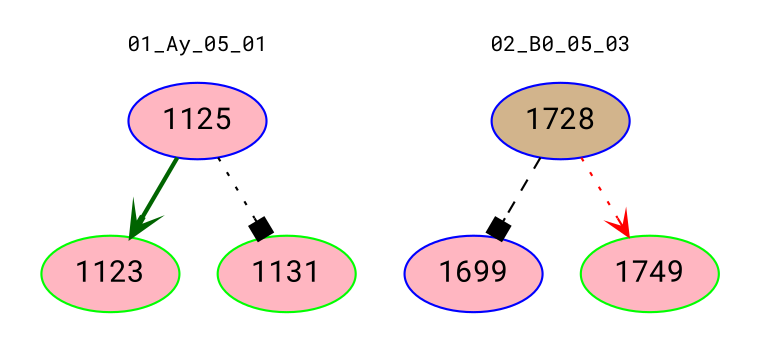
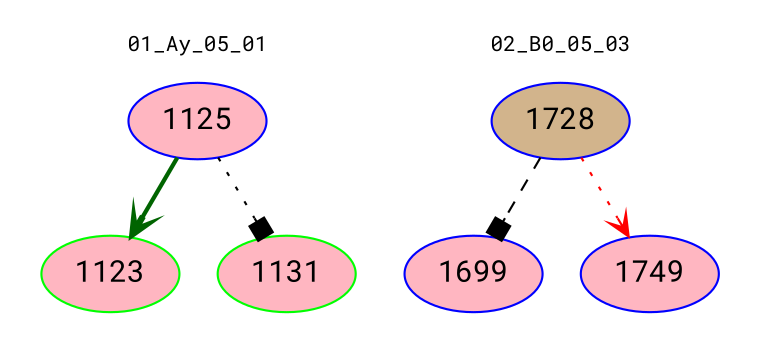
(650, 274) -> (650, 274)
